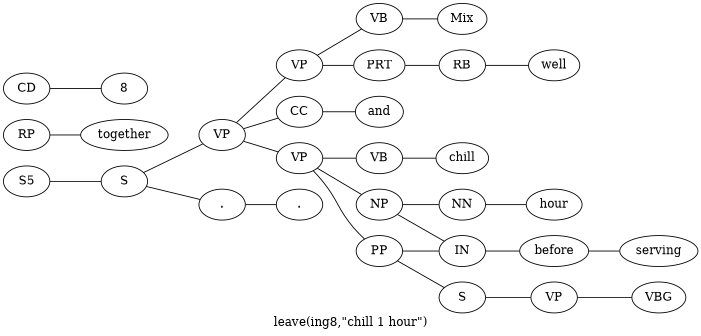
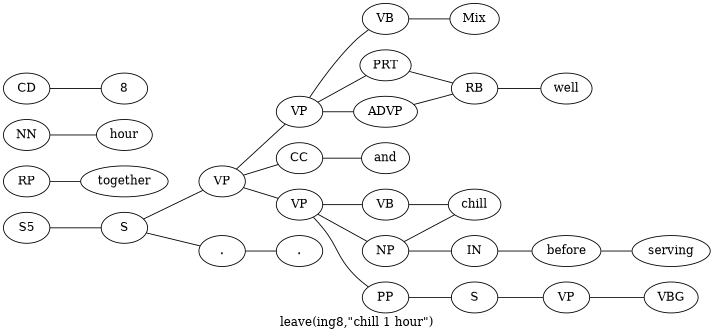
none -> (386, 112)
(421, 205) -> (429, 228)
(421, 251) -> none
